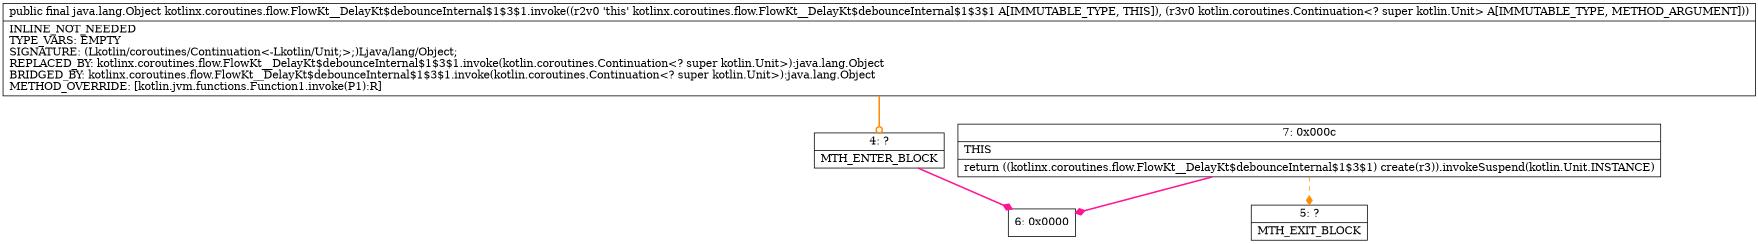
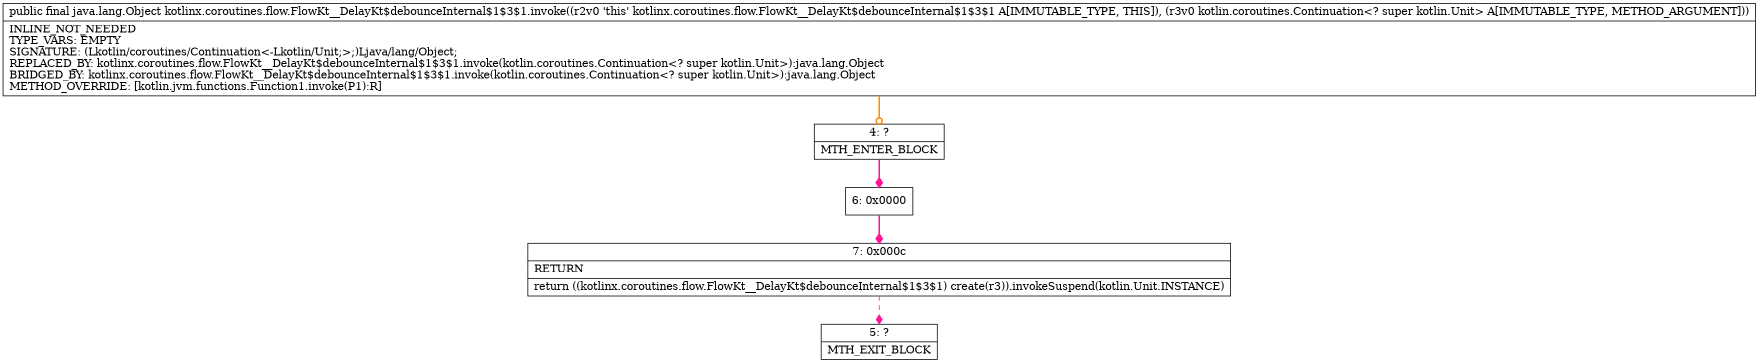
(978, 150) -> (559, 269)
(1309, 186) -> (879, 306)
(1149, 194) -> (879, 225)
